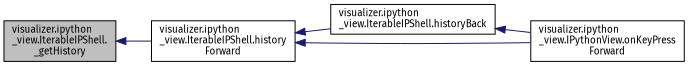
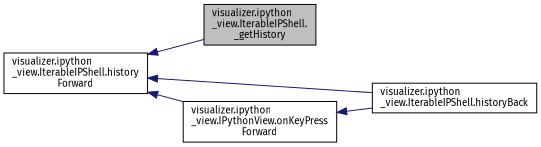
(518, 31) -> (359, 110)
(139, 41) -> (181, 46)
